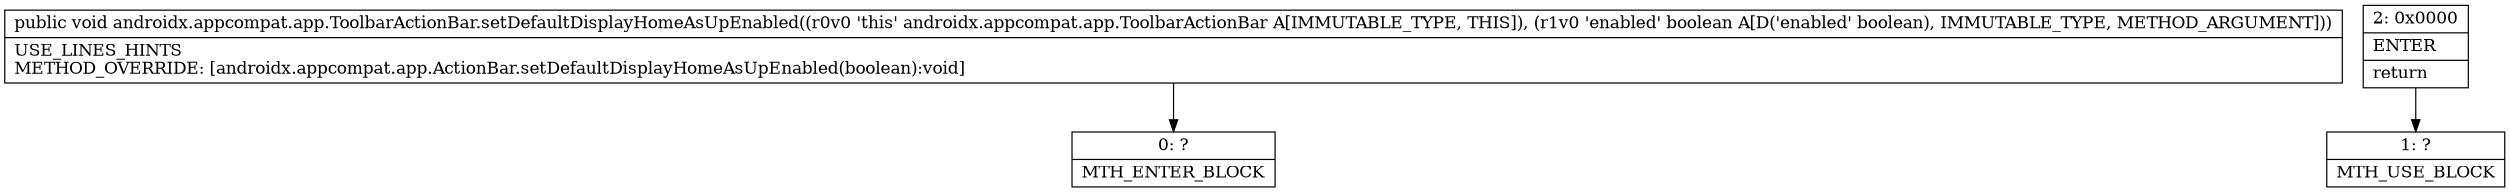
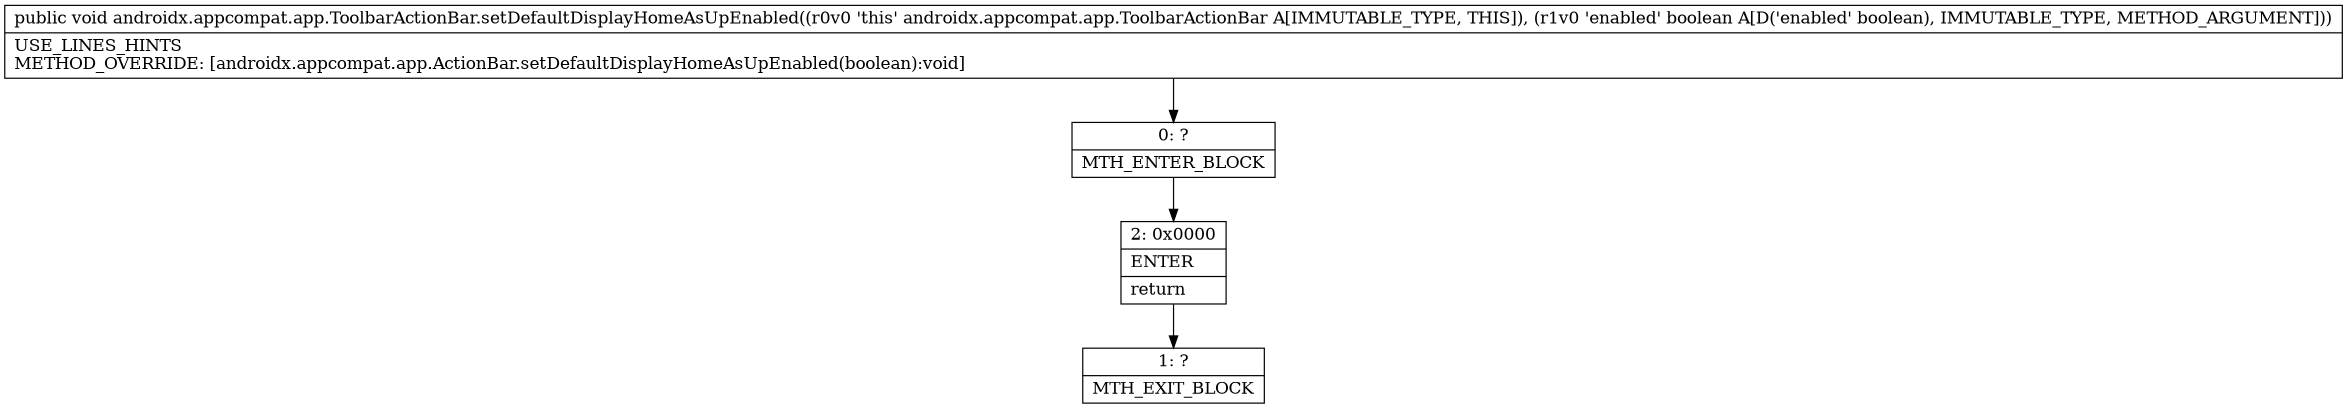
(2416, 173) -> (1174, 389)
none -> (1174, 194)
